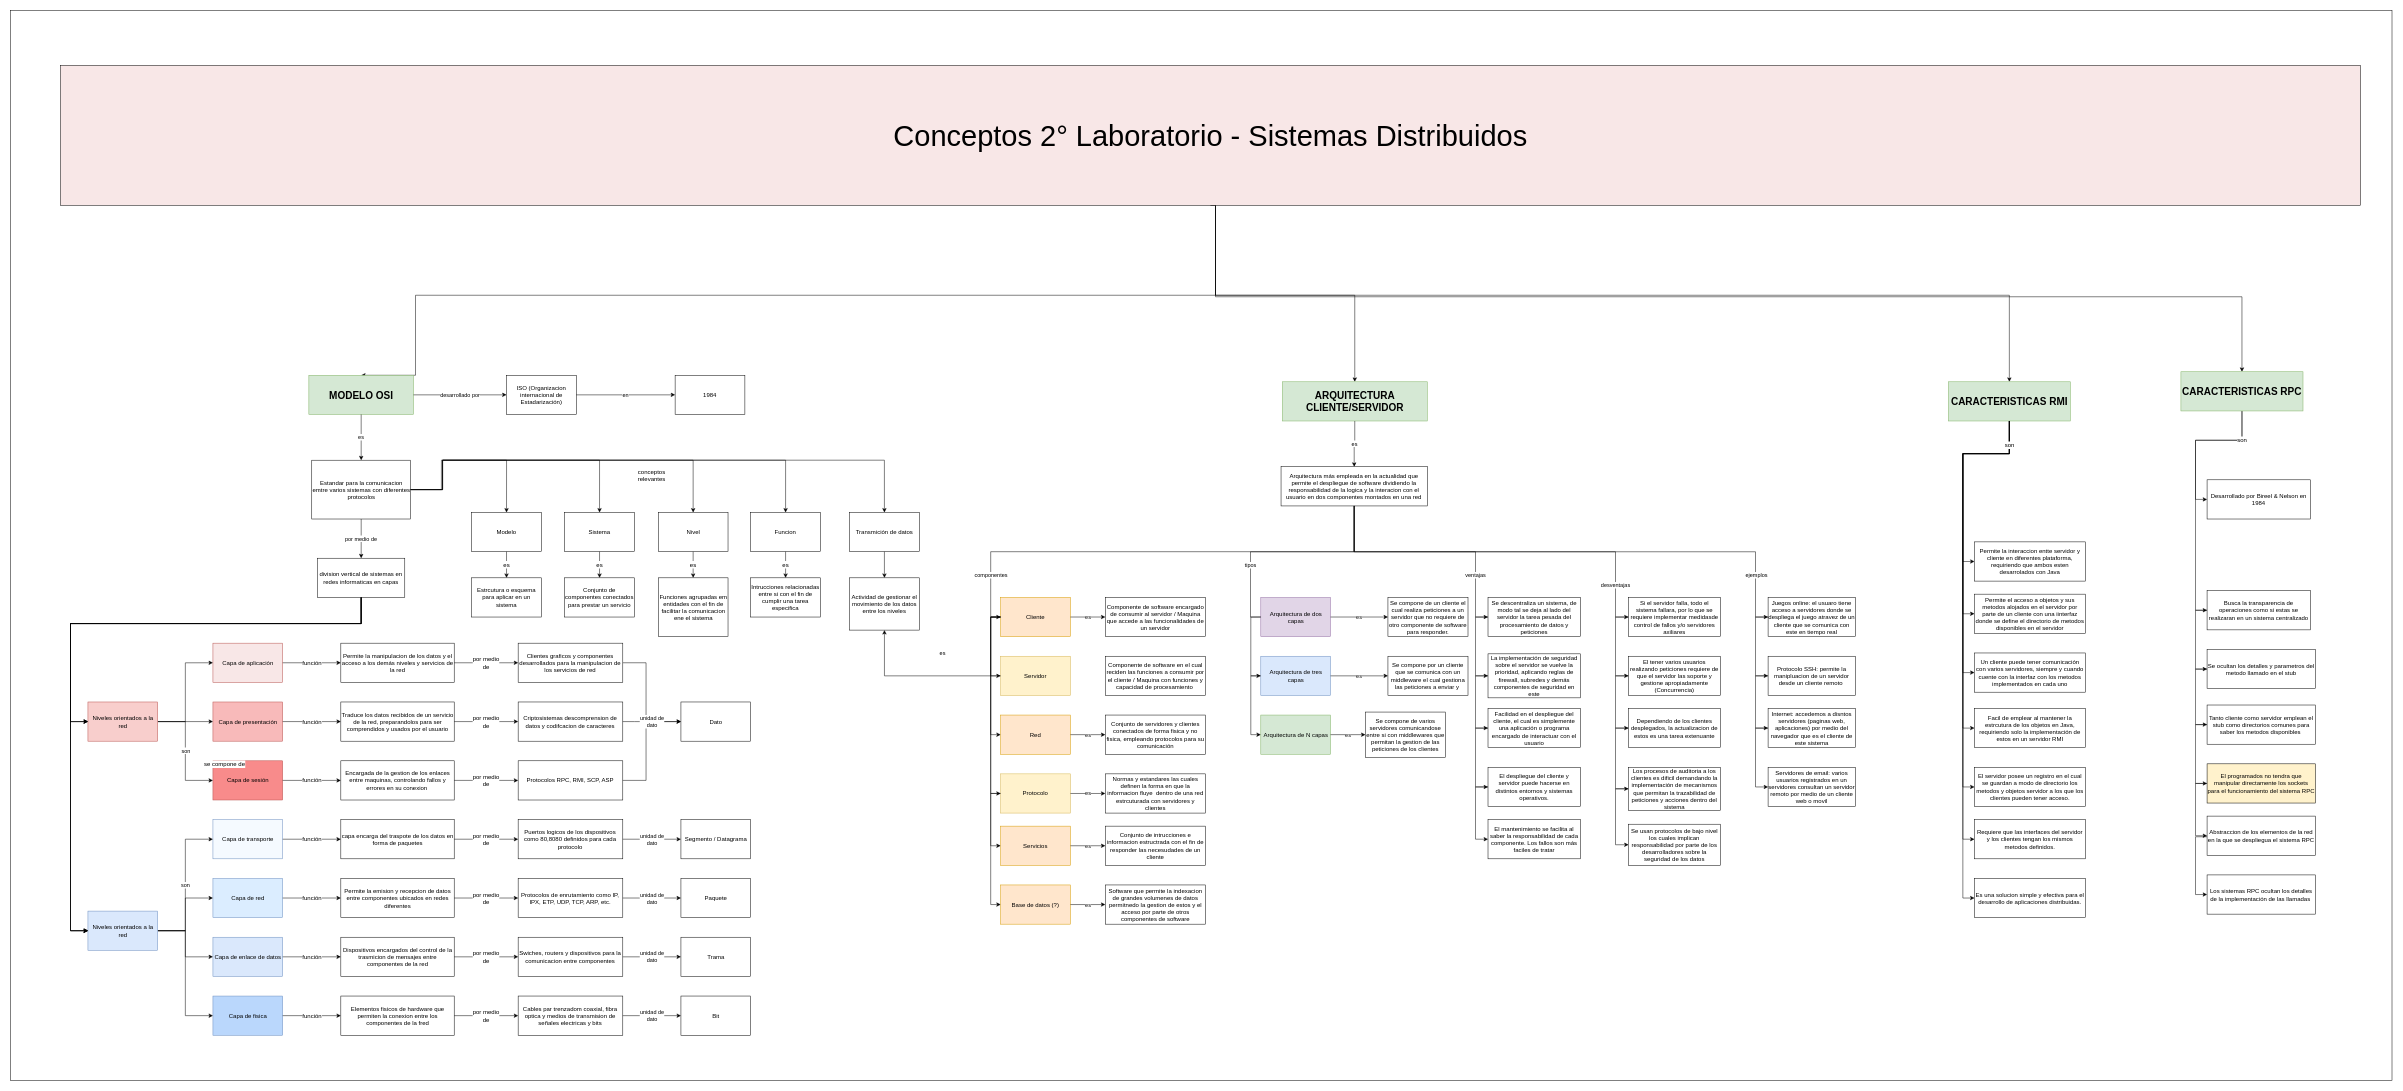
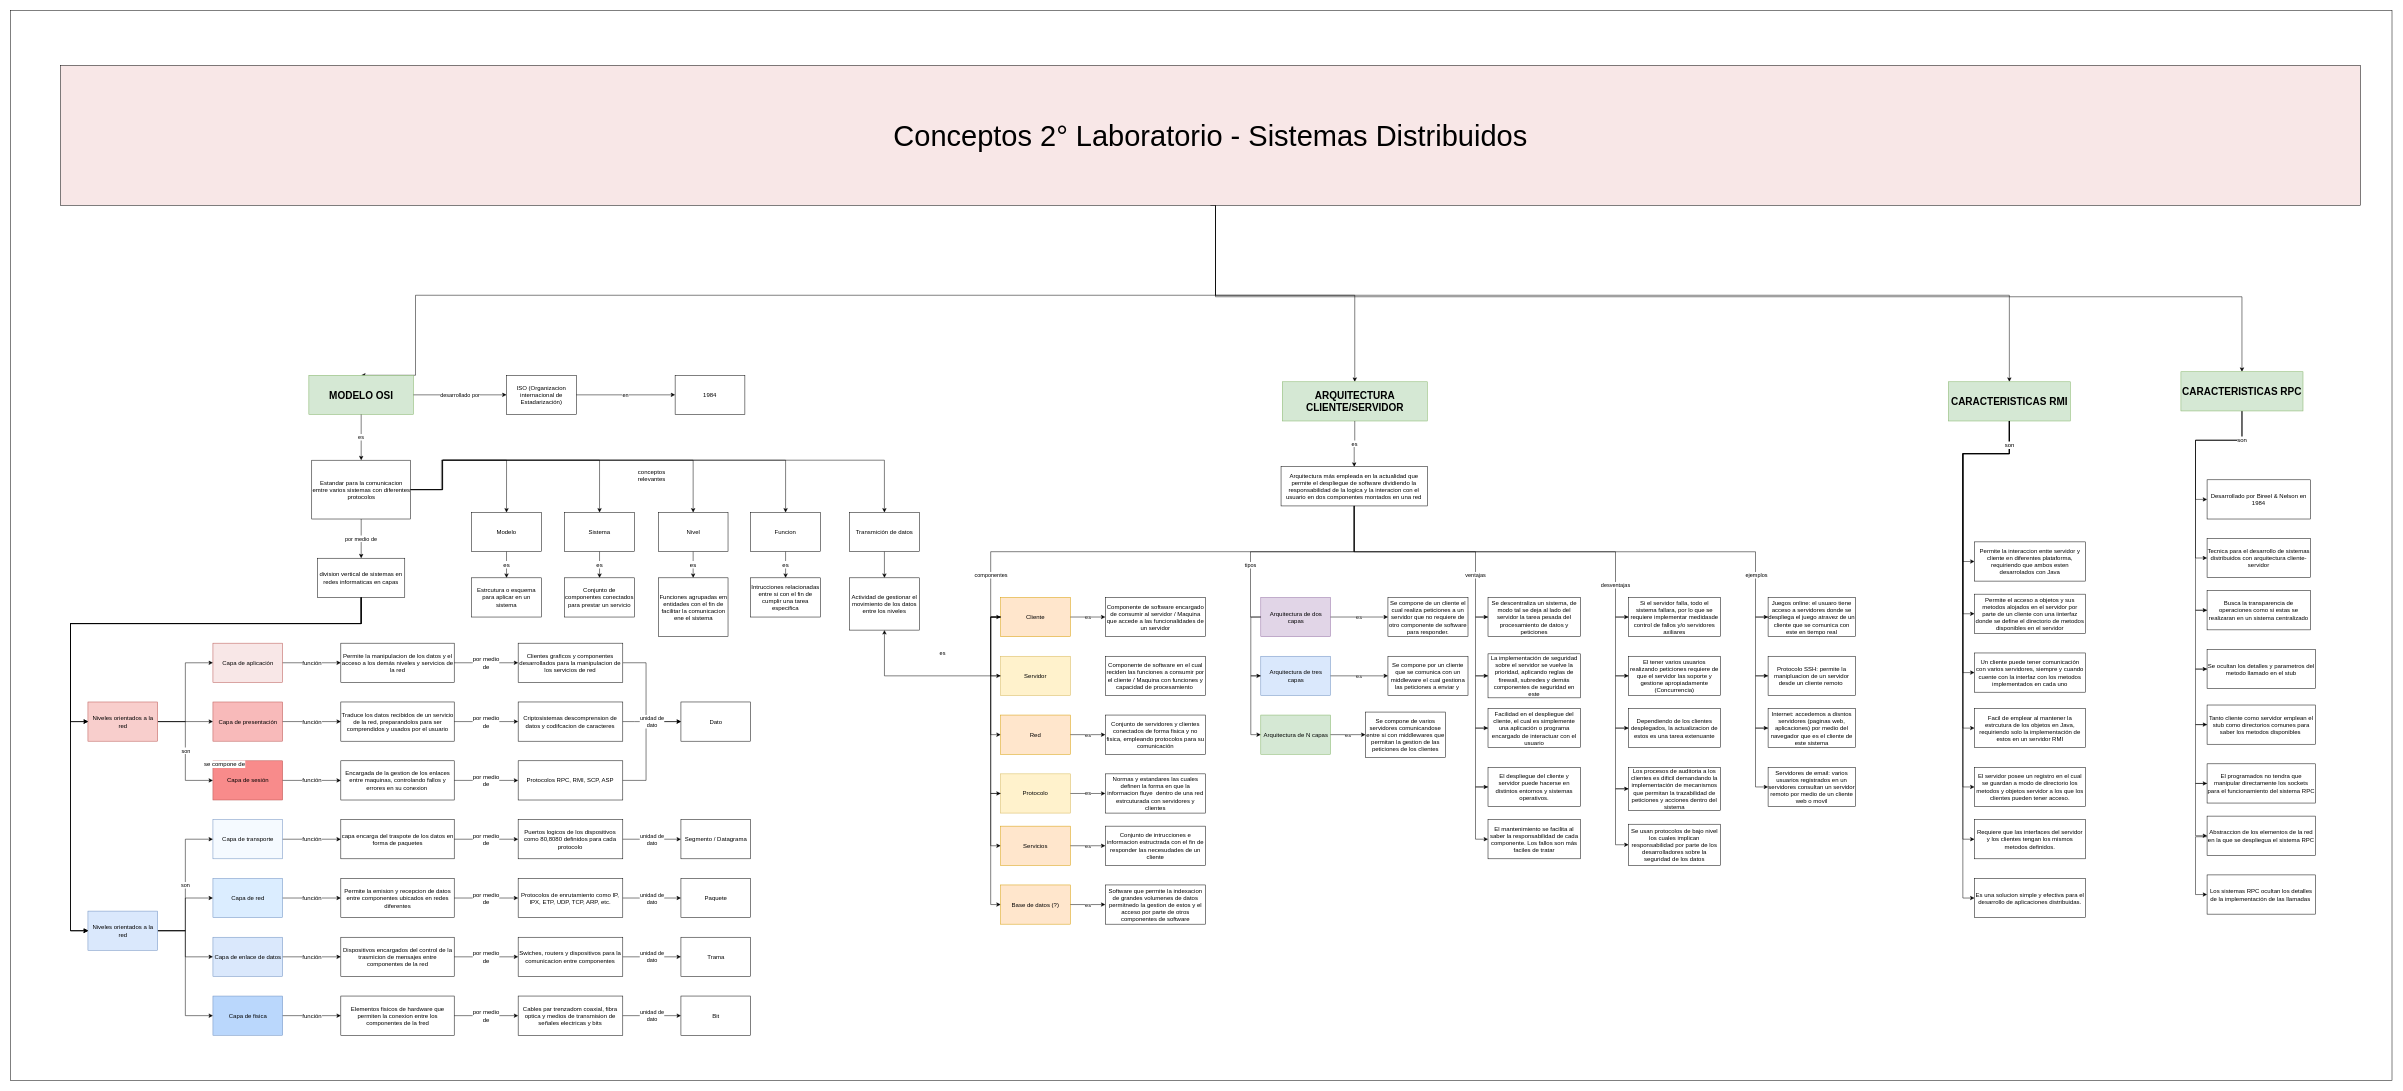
none -> (2203, 558)
none -> (2259, 558)
(2261, 783) -> (2261, 783)
